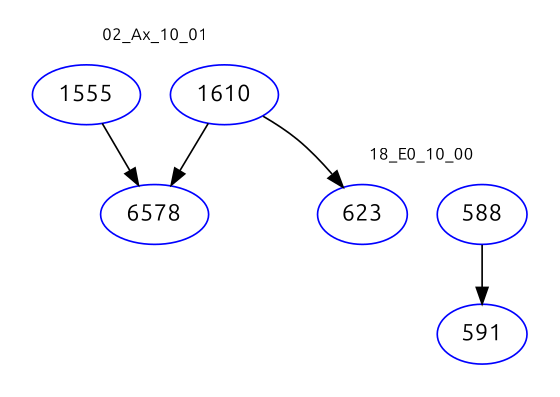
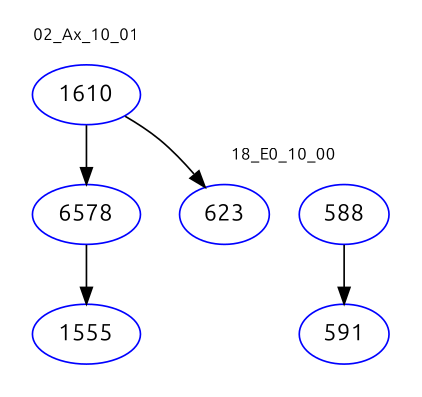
(116, 147) -> (86, 266)
